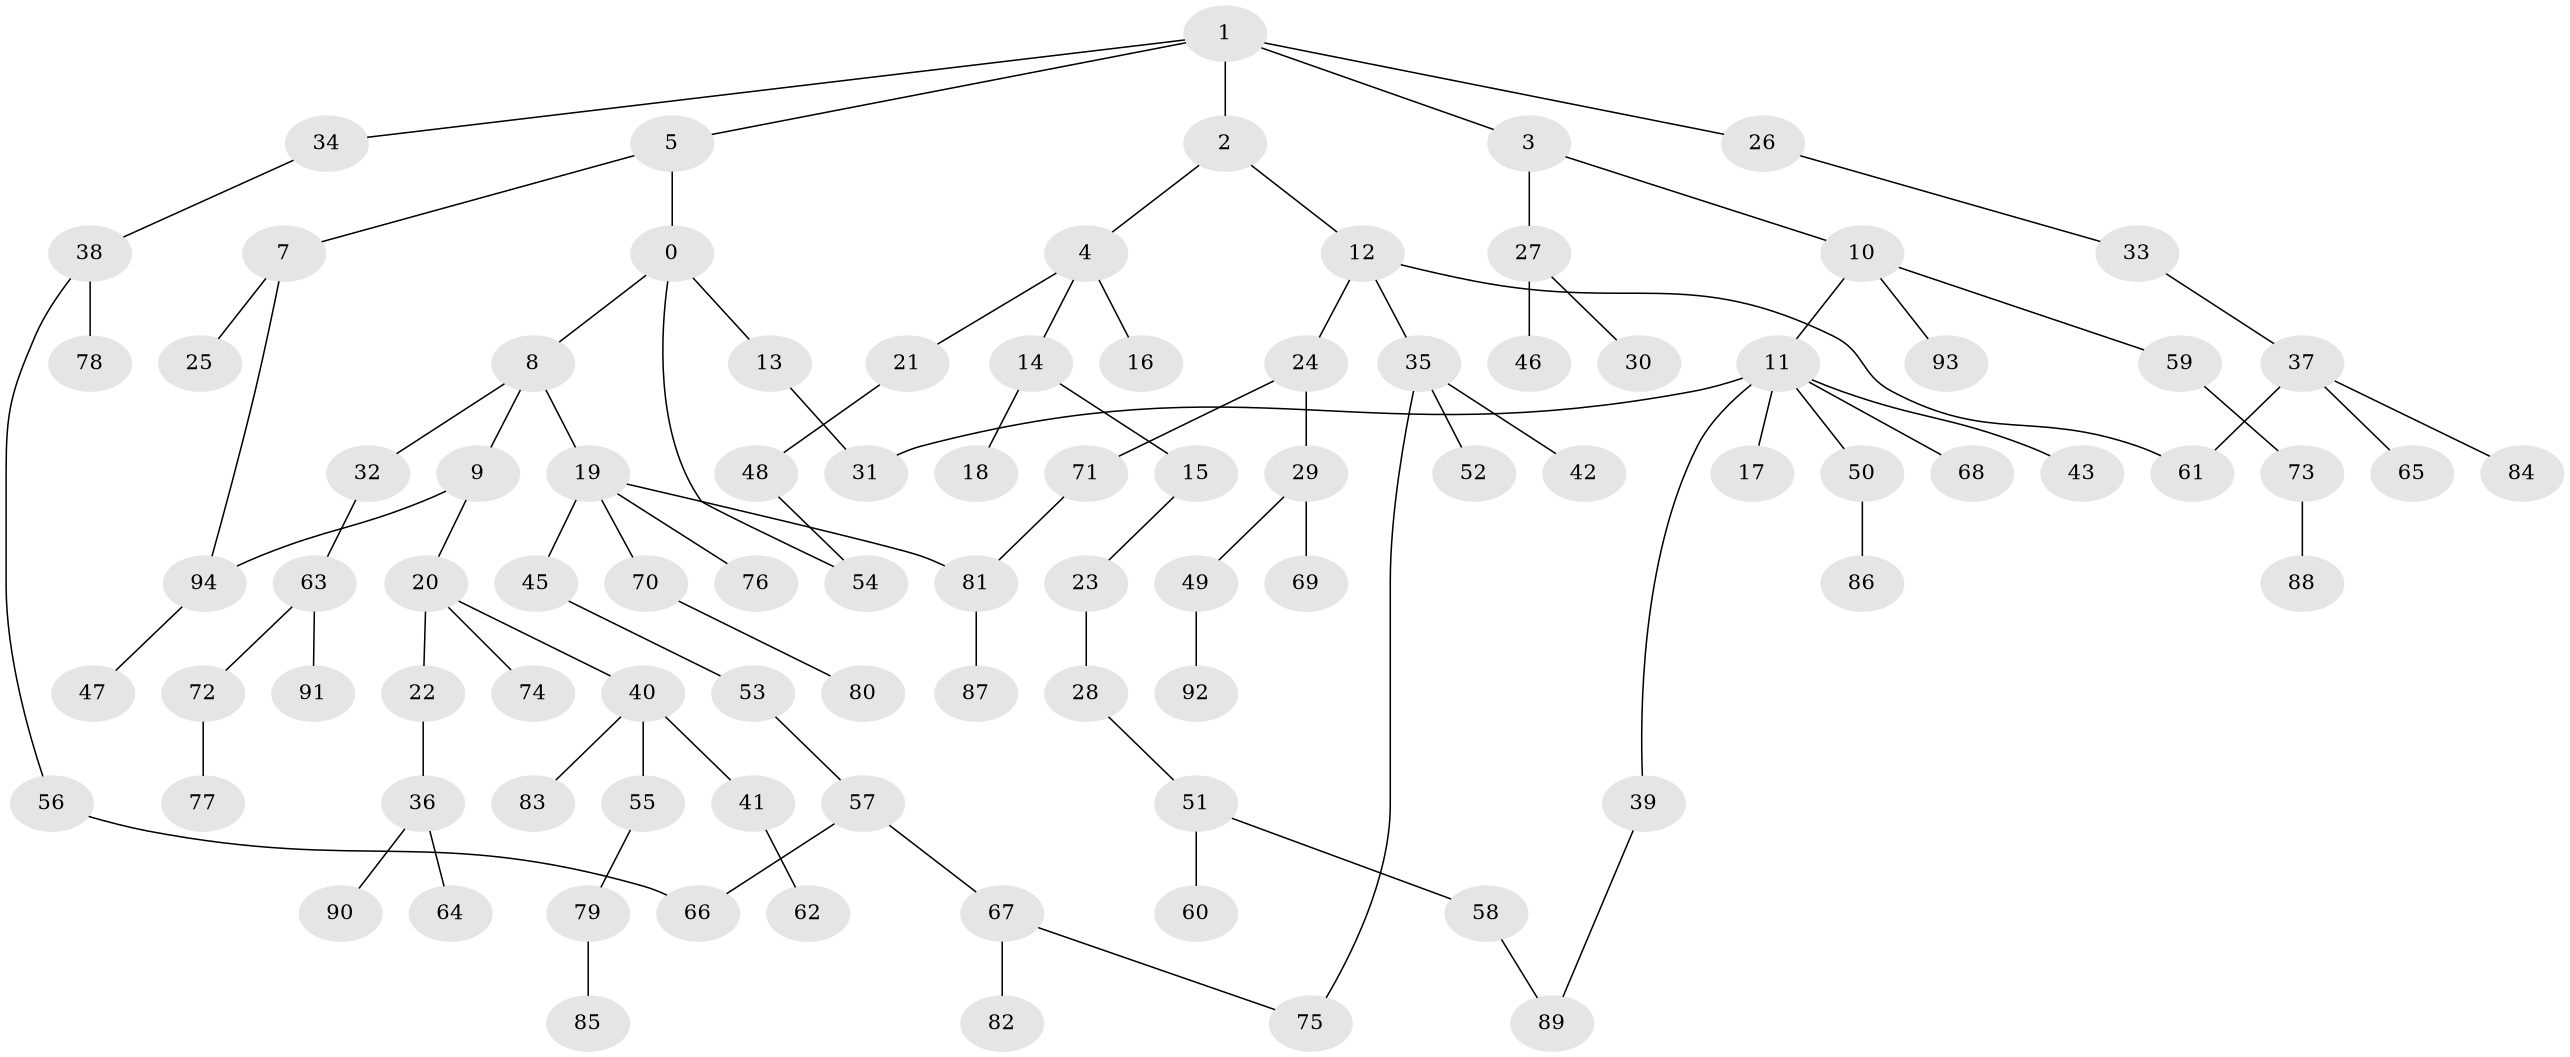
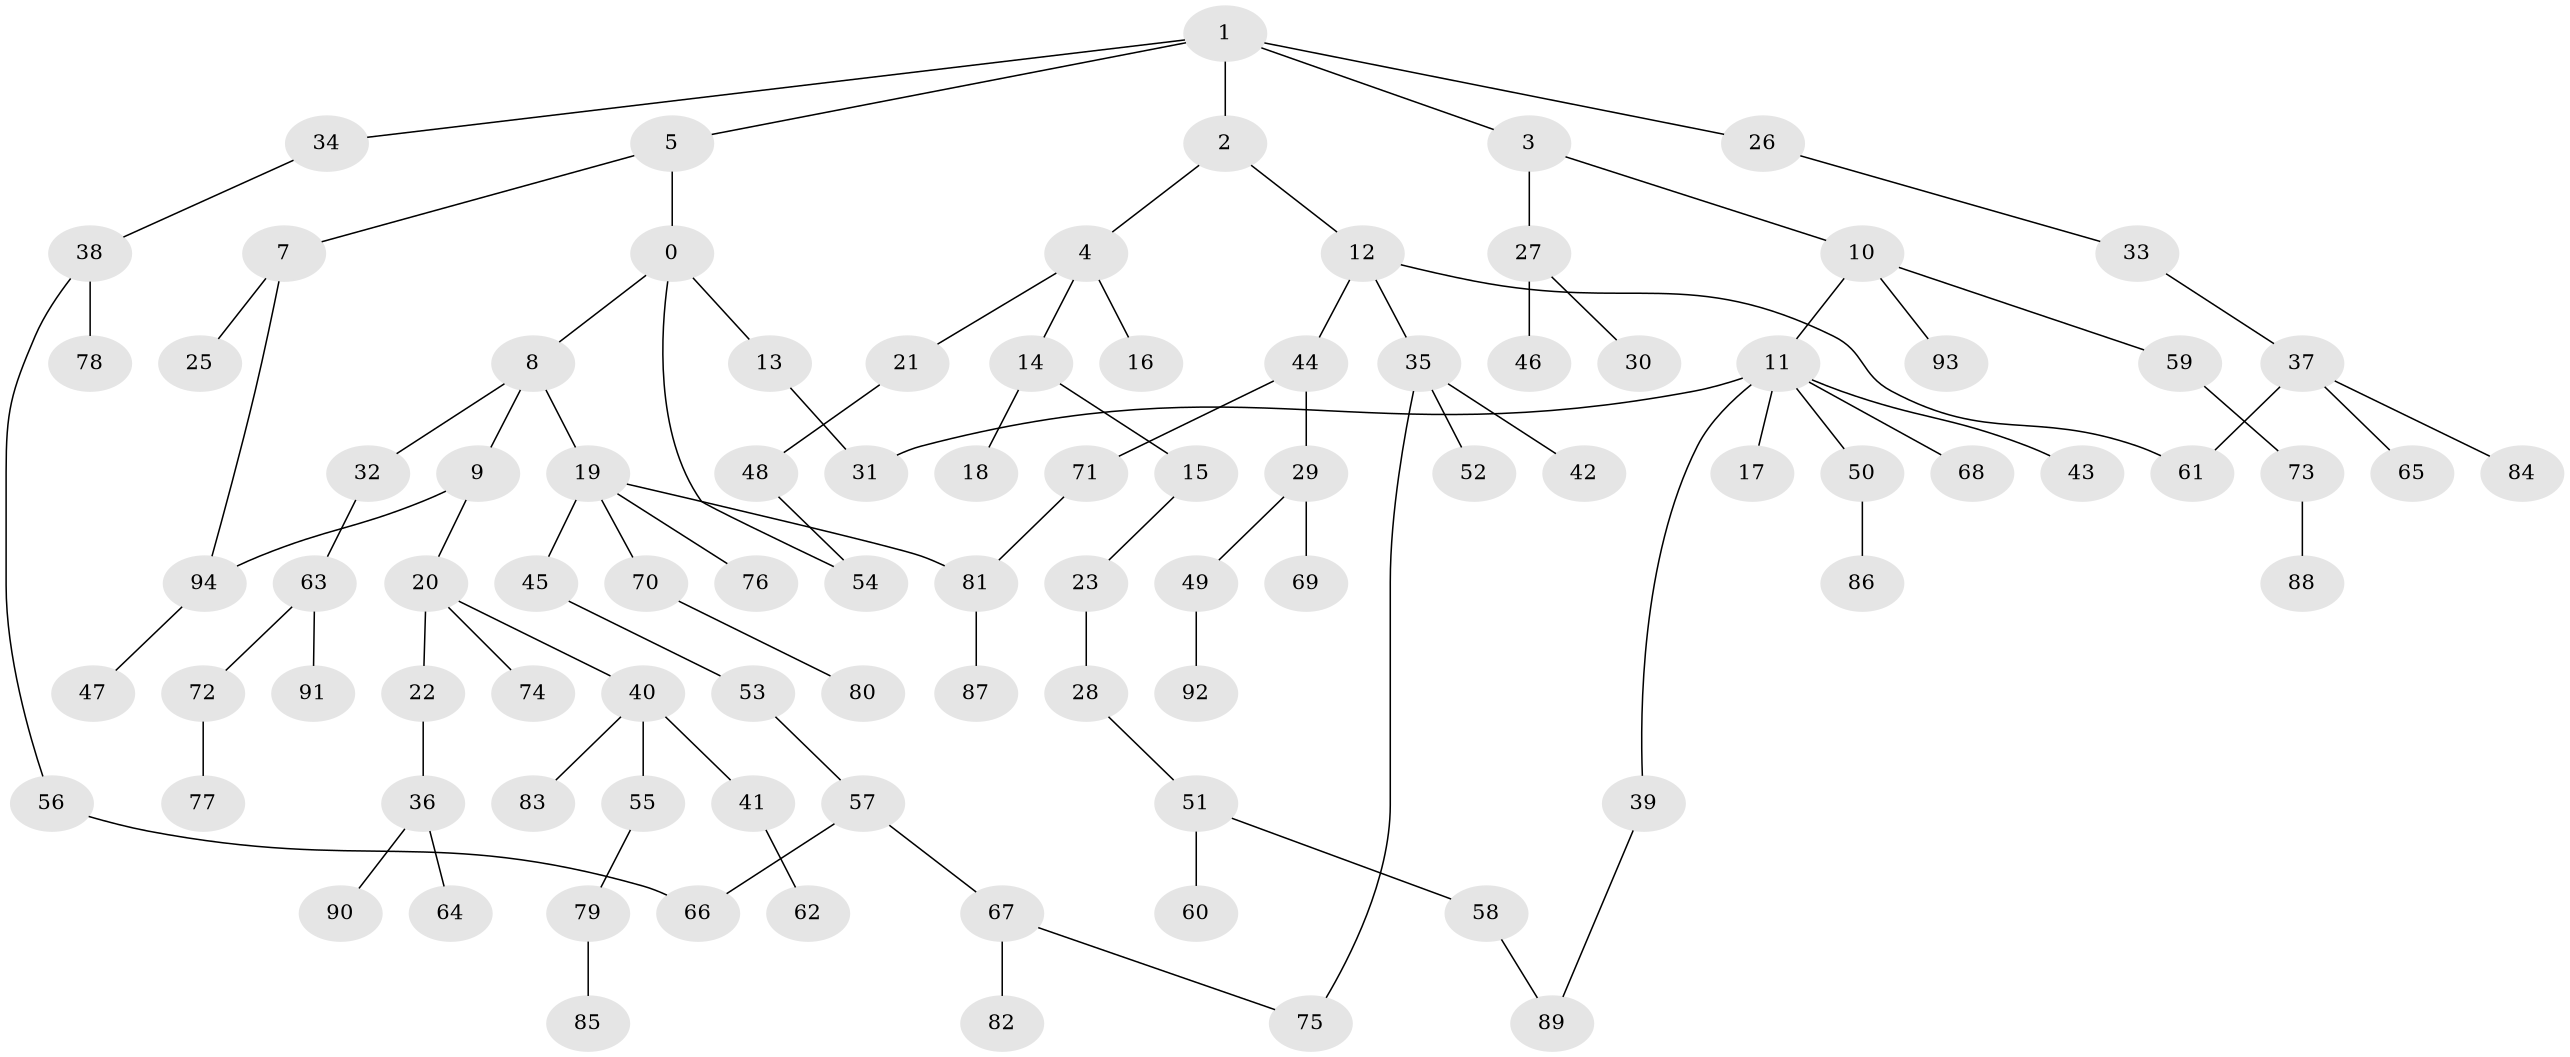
(1306, 364) -> (1306, 364)
